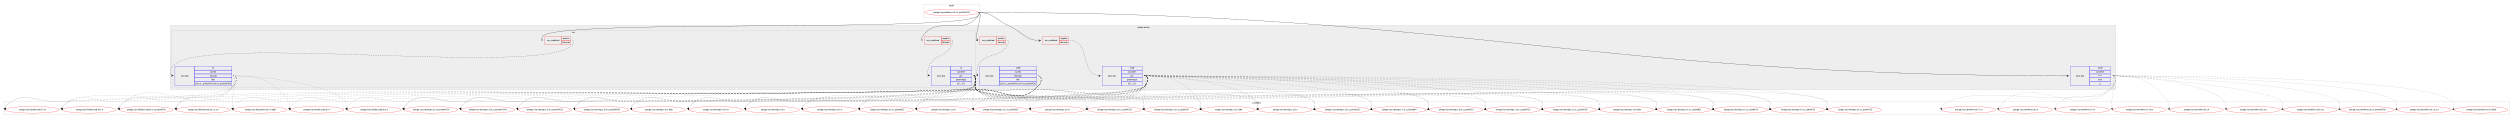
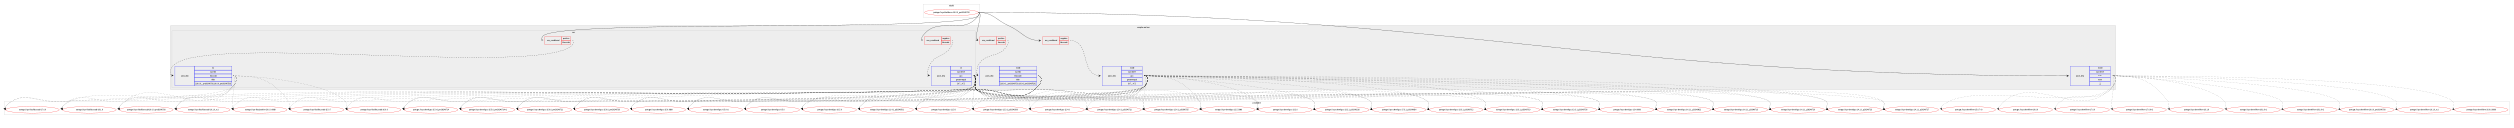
none -> (1912, 110)
